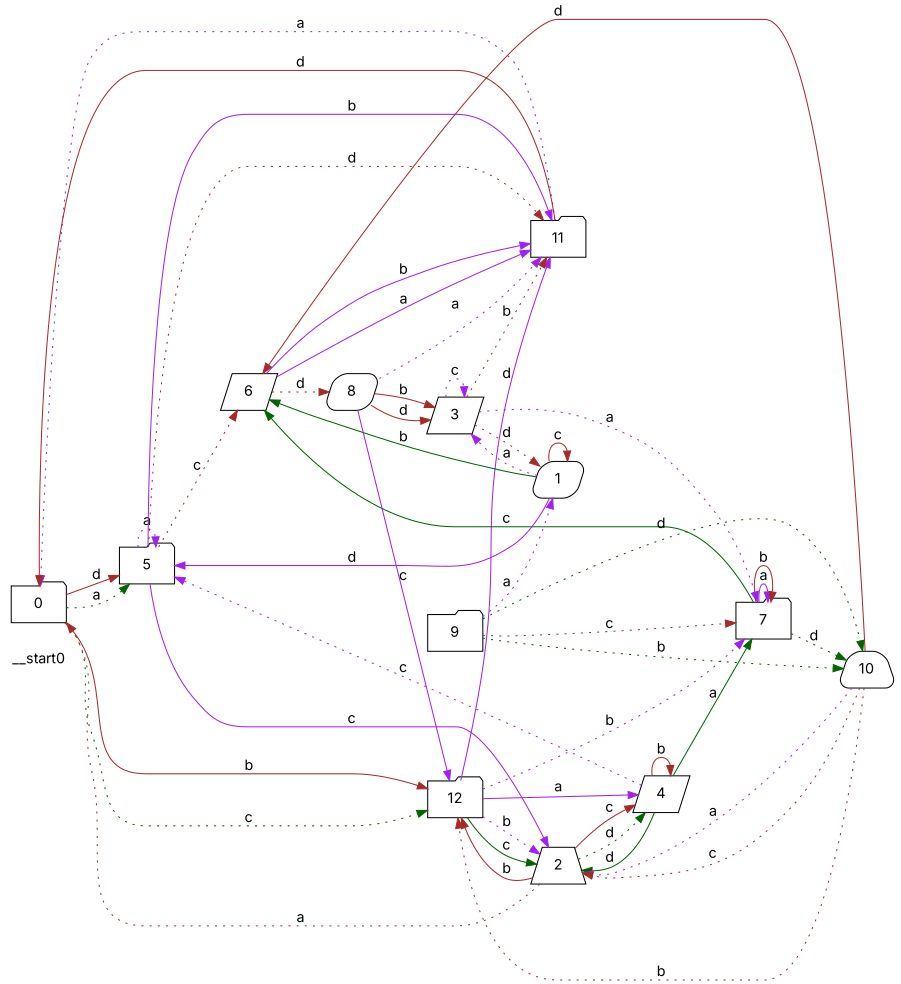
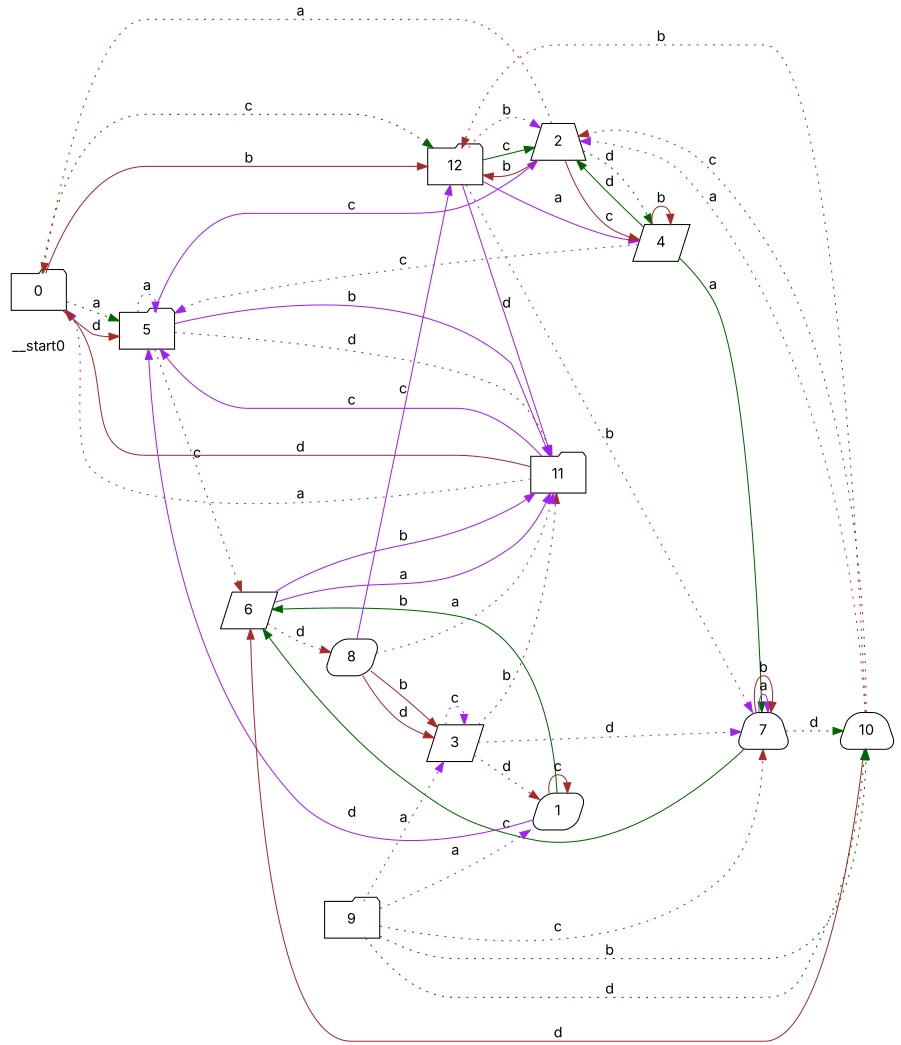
none -> (353, 408)
(610, 418) -> (610, 728)
(505, 463) -> (403, 833)
(764, 621) -> (764, 731)
